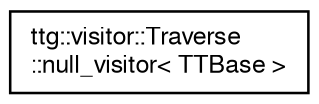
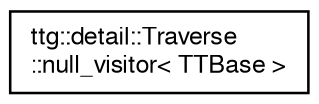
(159, 52) -> (159, 52)
